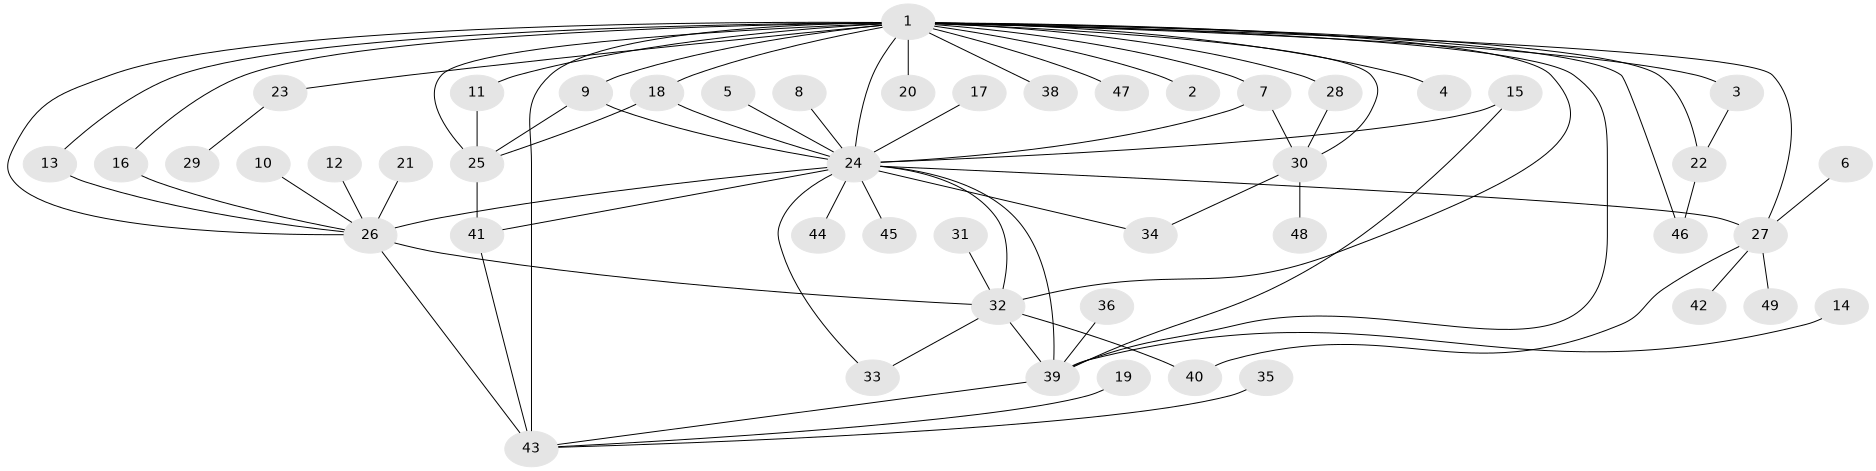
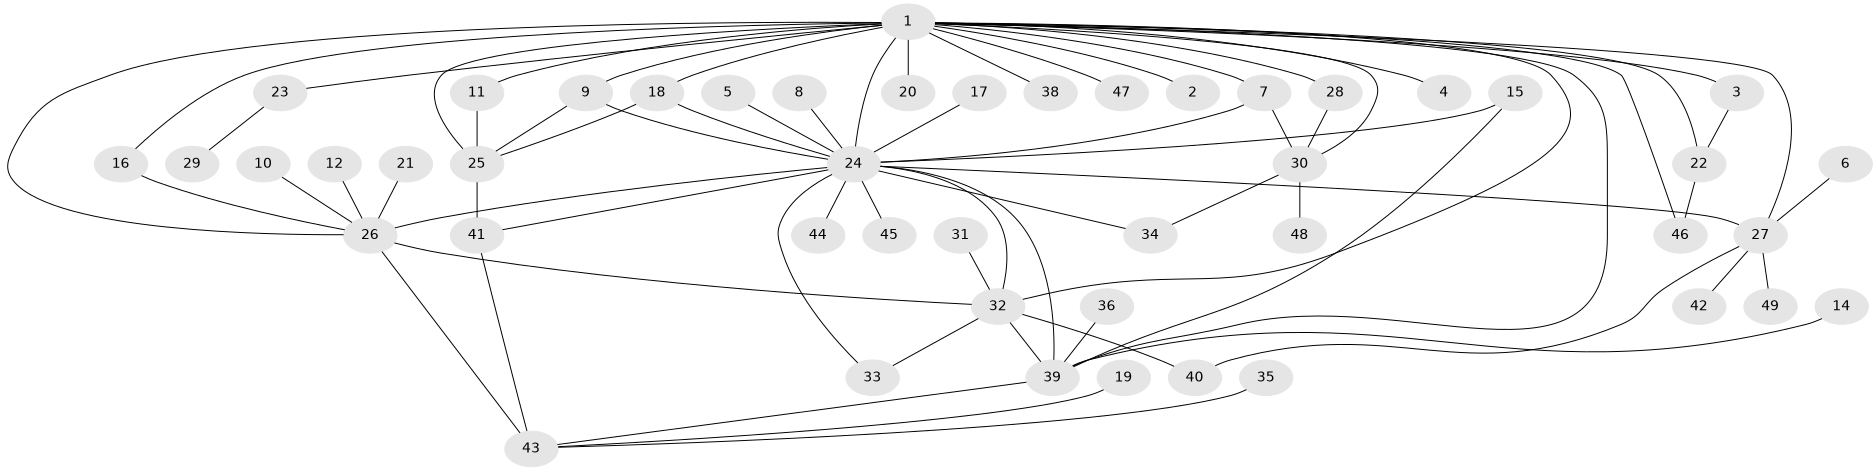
(543, 84) -> none
(50, 164) -> none
